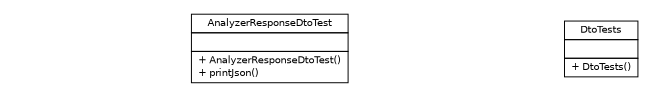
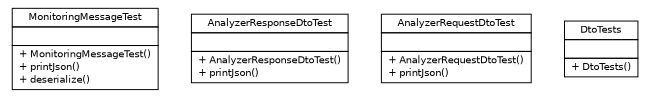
none -> (85, 48)
none -> (456, 48)
